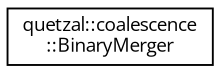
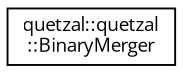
(110, 37) -> (91, 37)
